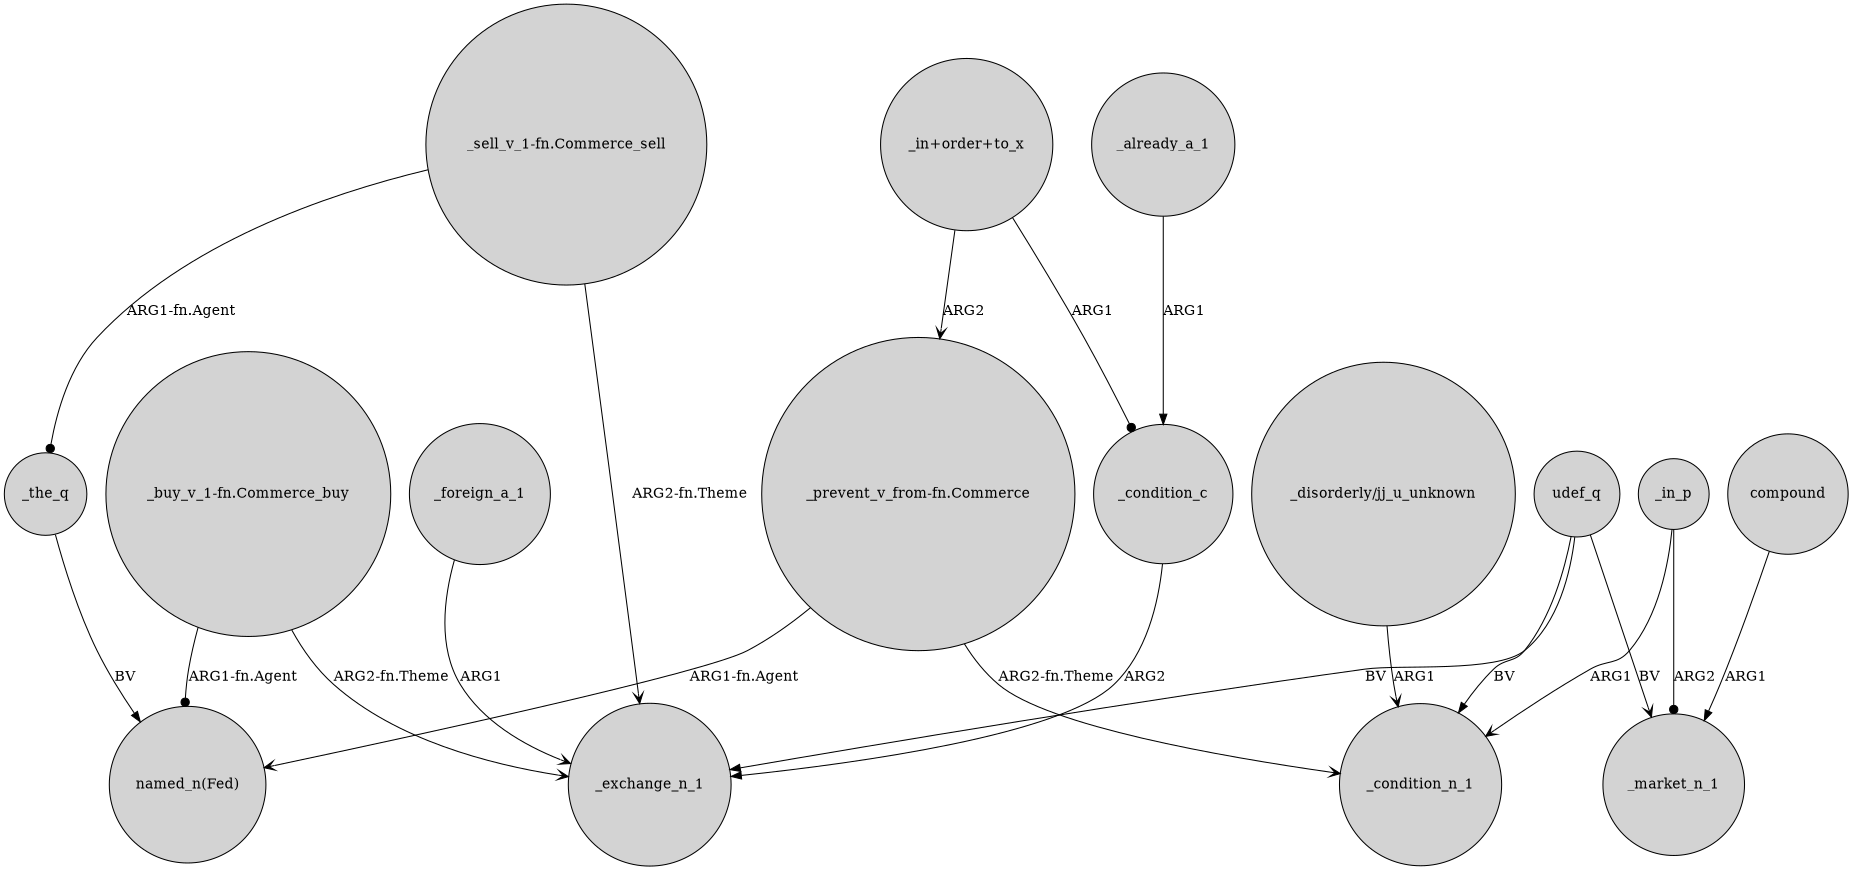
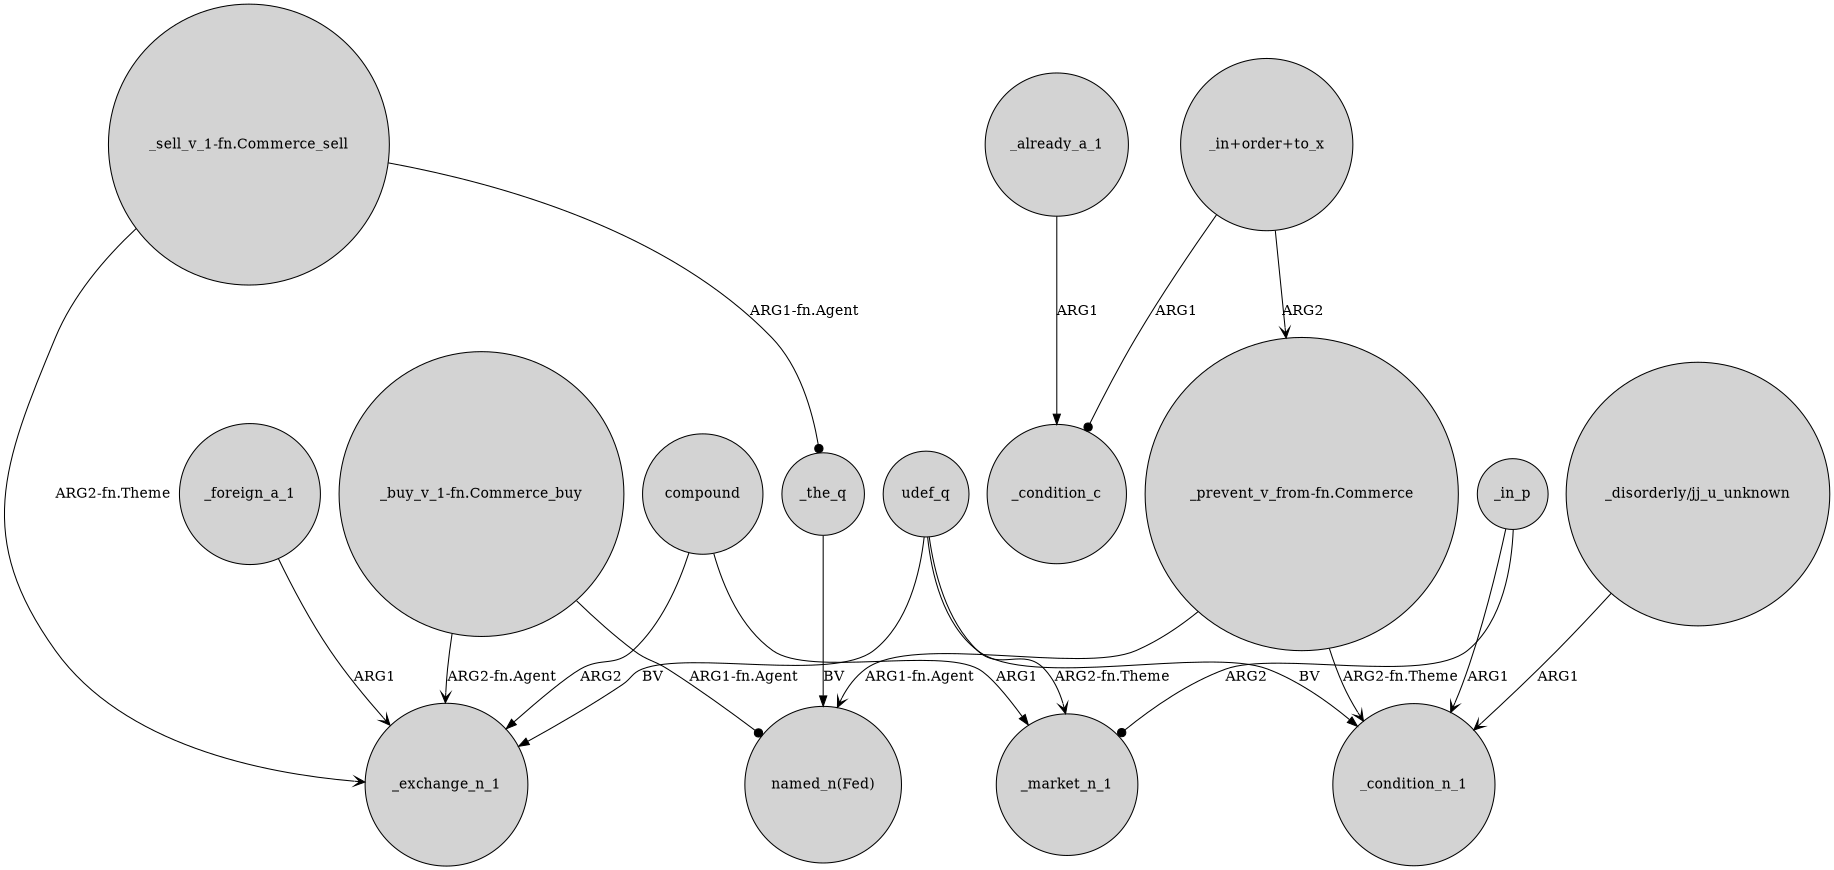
(391, 677) -> (502, 677)
(1650, 677) -> (1112, 677)
(998, 734) -> (621, 658)
